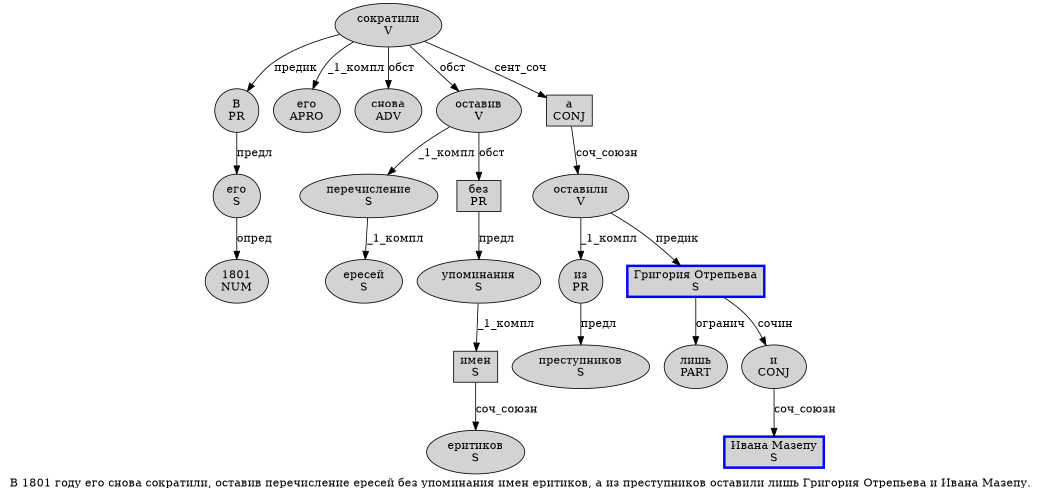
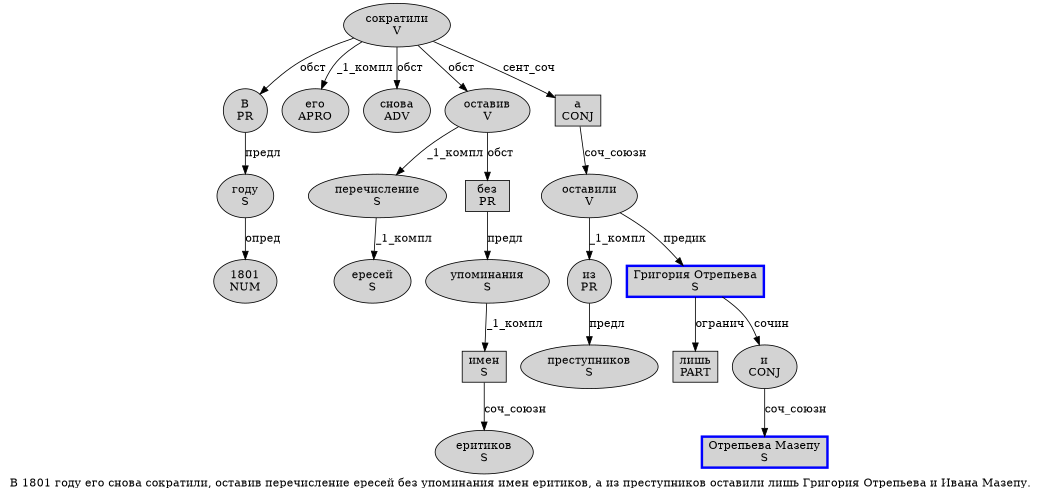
(296, 68) -> (313, 68)
(237, 196) -> (245, 196)
(696, 367) -> (695, 367)
(774, 452) -> (765, 452)
